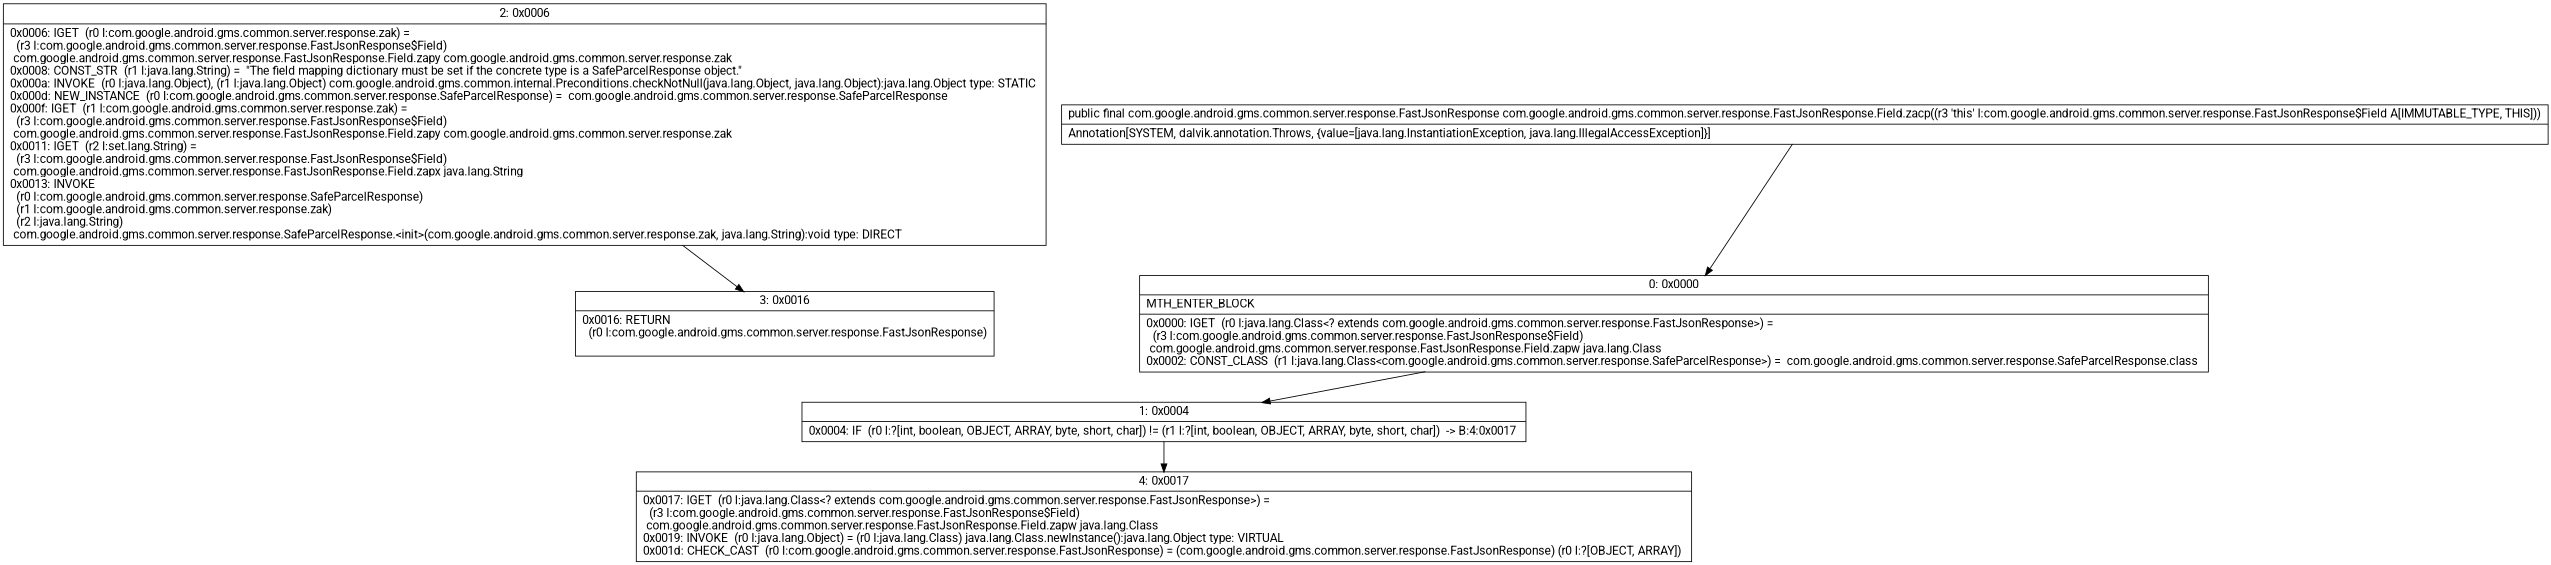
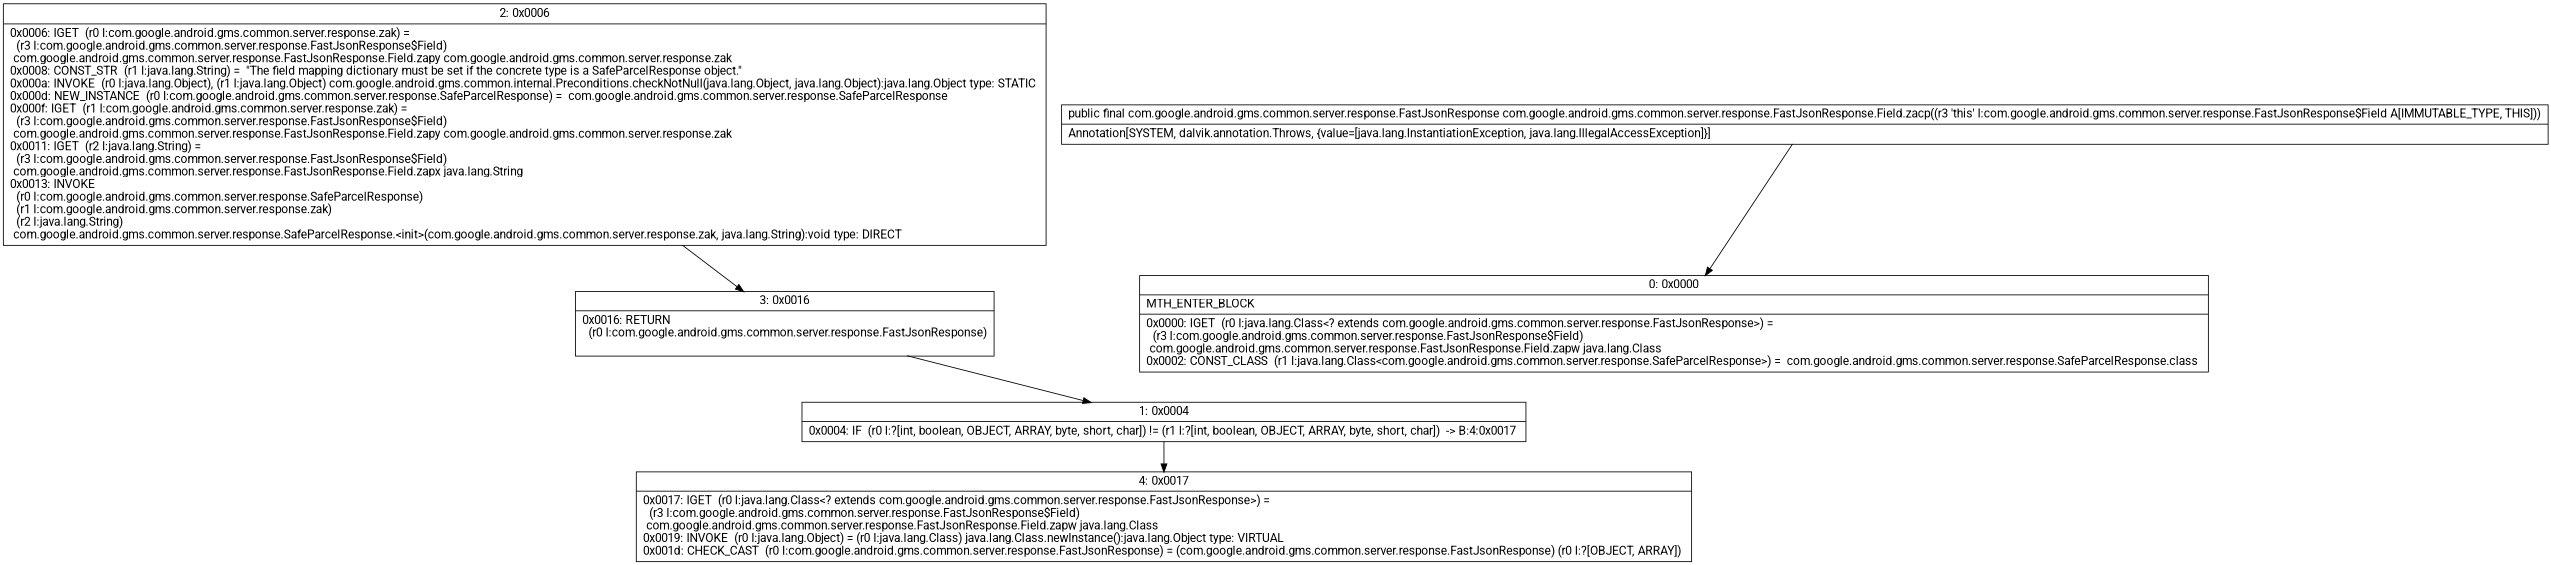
(105, 147) -> (107, 147)
(1348, 386) -> (995, 378)
